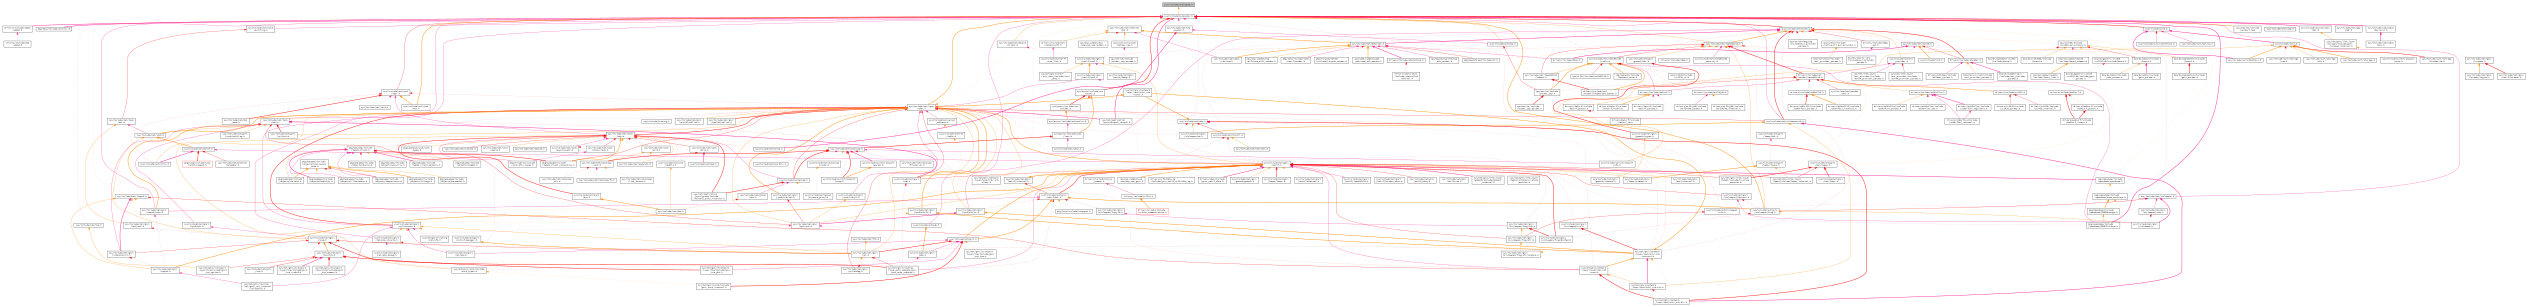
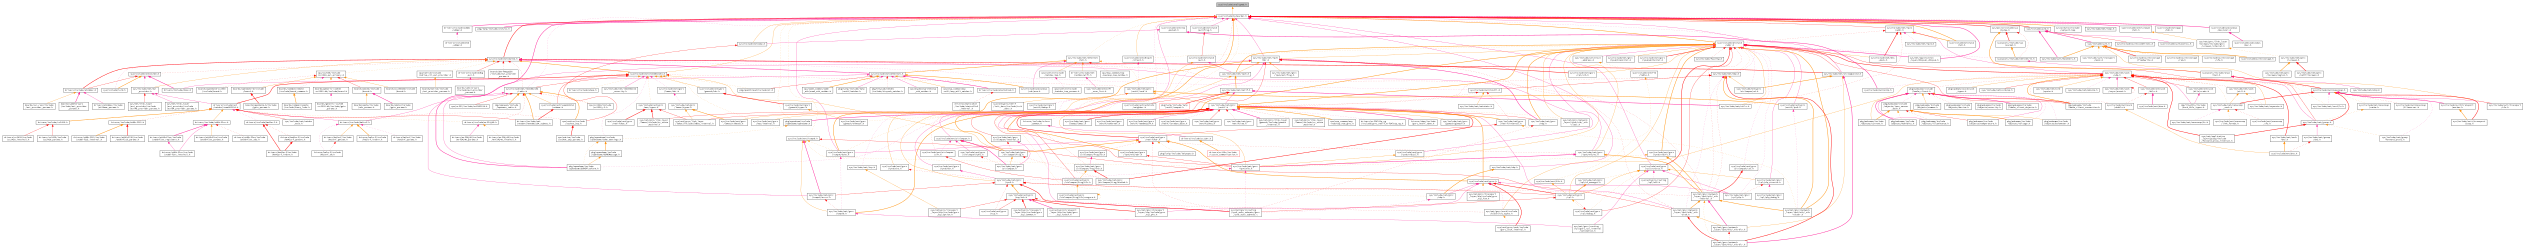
(1029, 103) -> (1822, 104)
(469, 270) -> (1501, 213)
